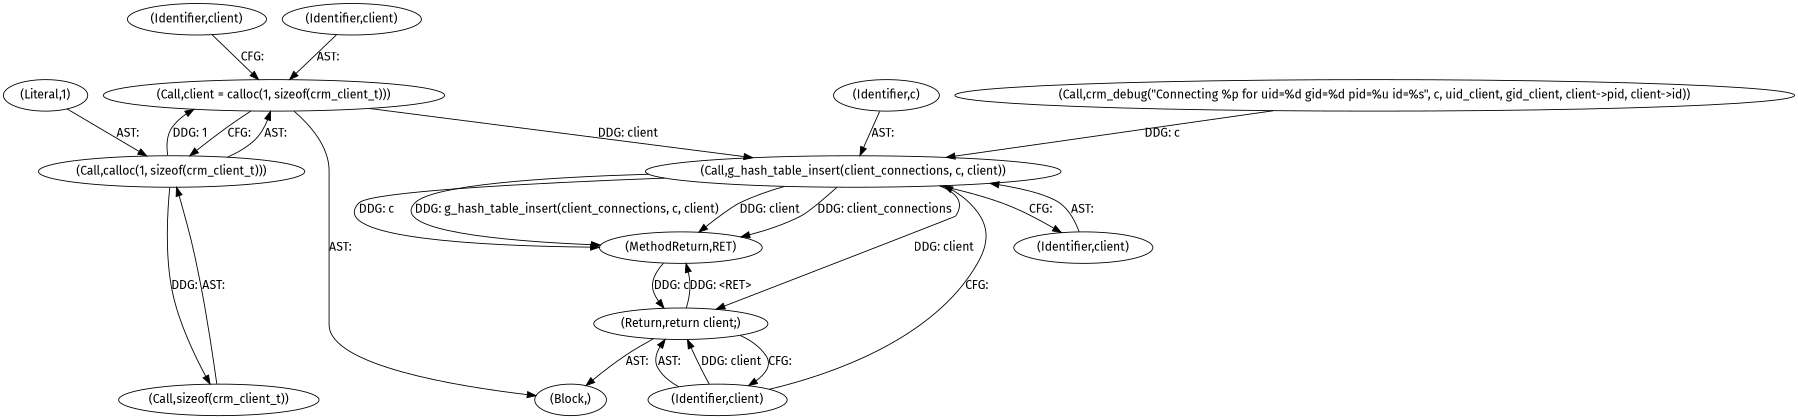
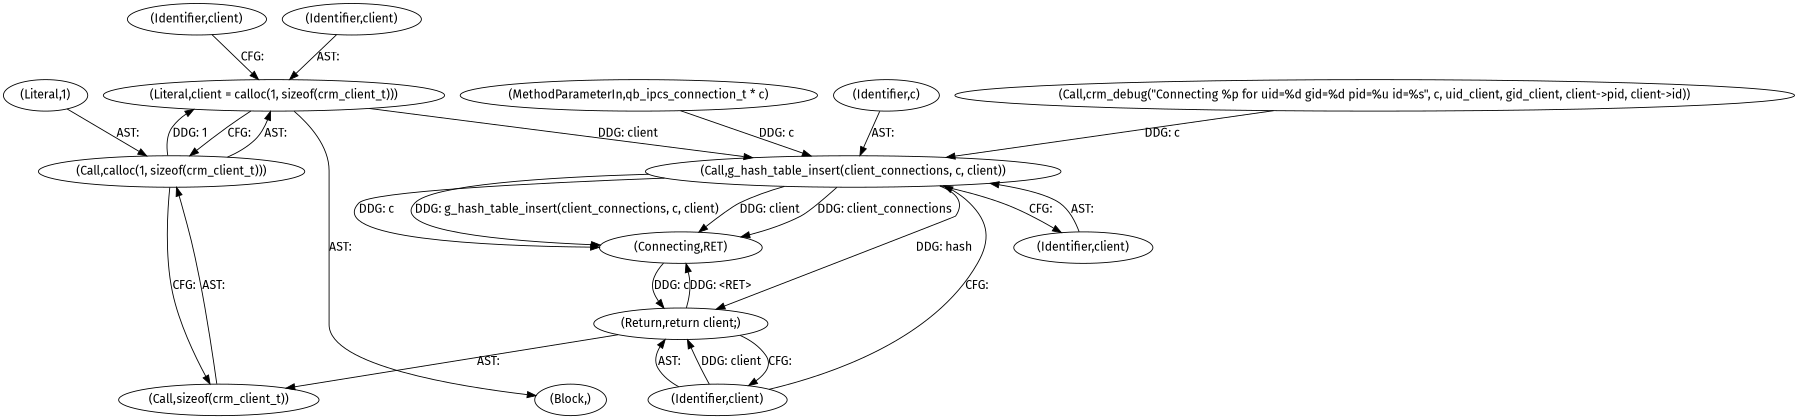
(274, 95) -> (274, 95)
none -> (639, 95)
(681, 248) -> (681, 248)
(944, 248) -> (944, 248)
(186, 286) -> (186, 286)
(622, 358) -> (456, 361)
